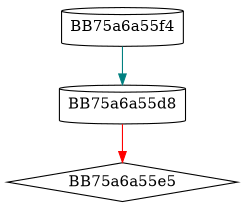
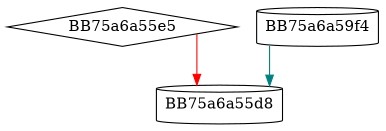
(122, 27) -> (318, 27)
(122, 138) -> (197, 54)
